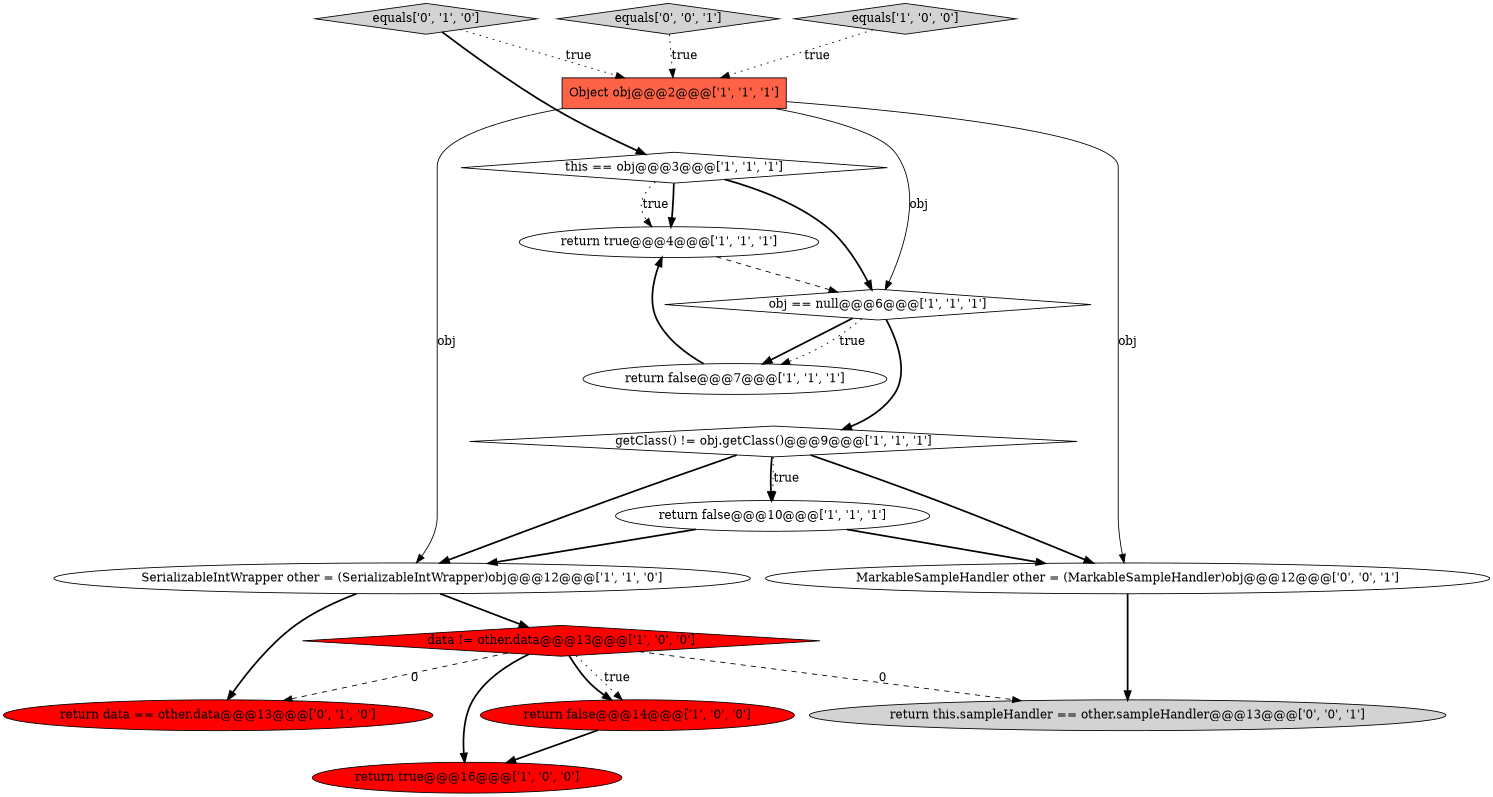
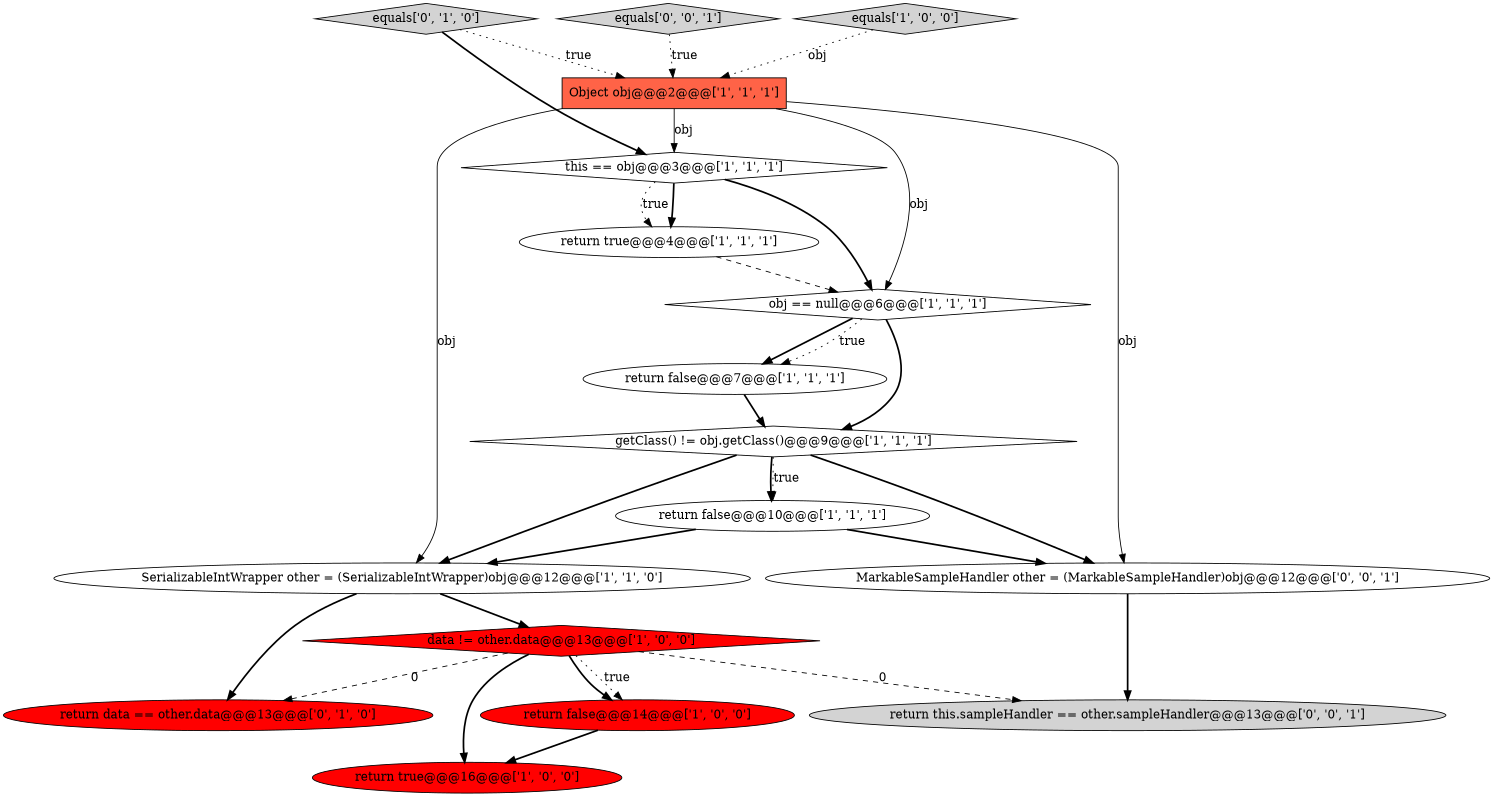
(817, 56) -> (817, 56)
none -> (674, 126)
(659, 324) -> (752, 407)
